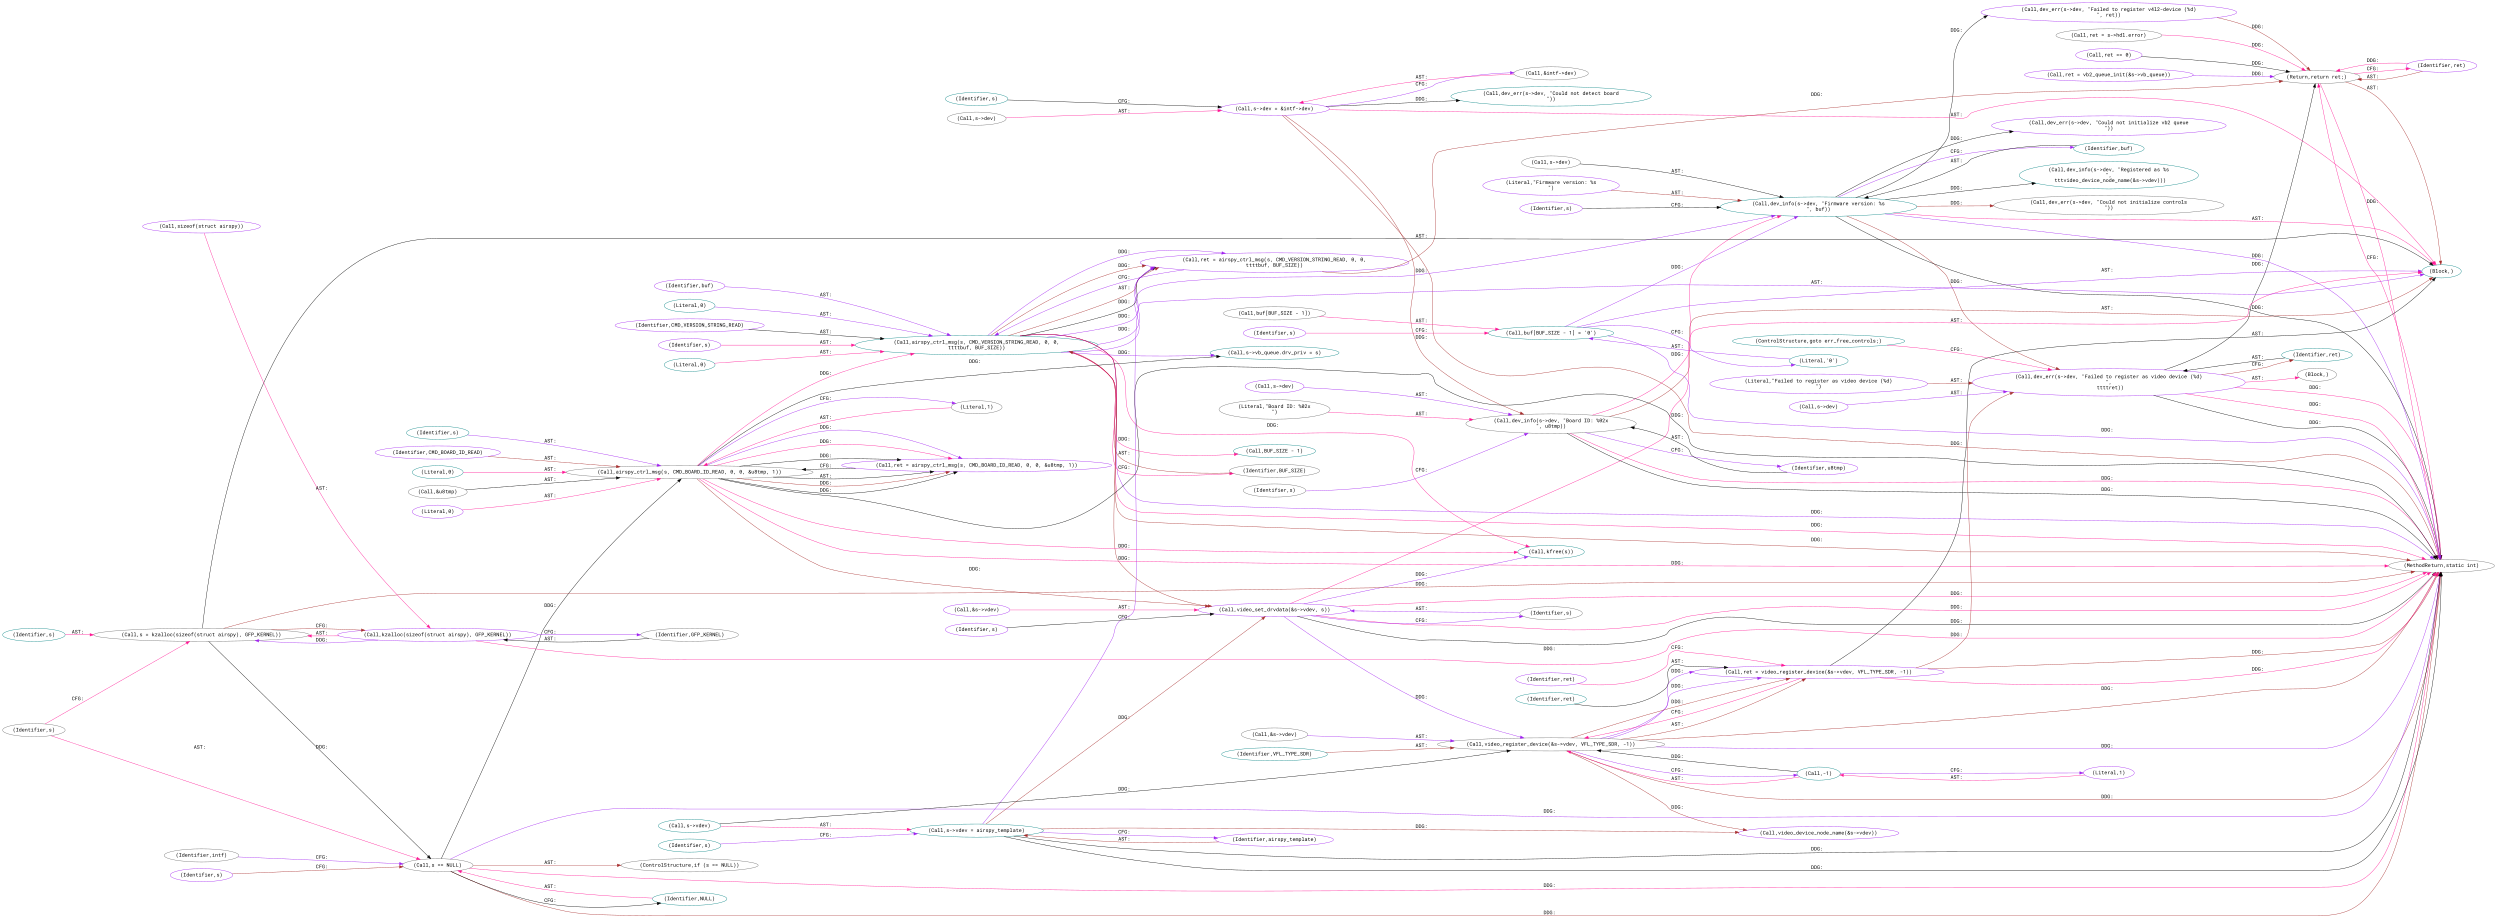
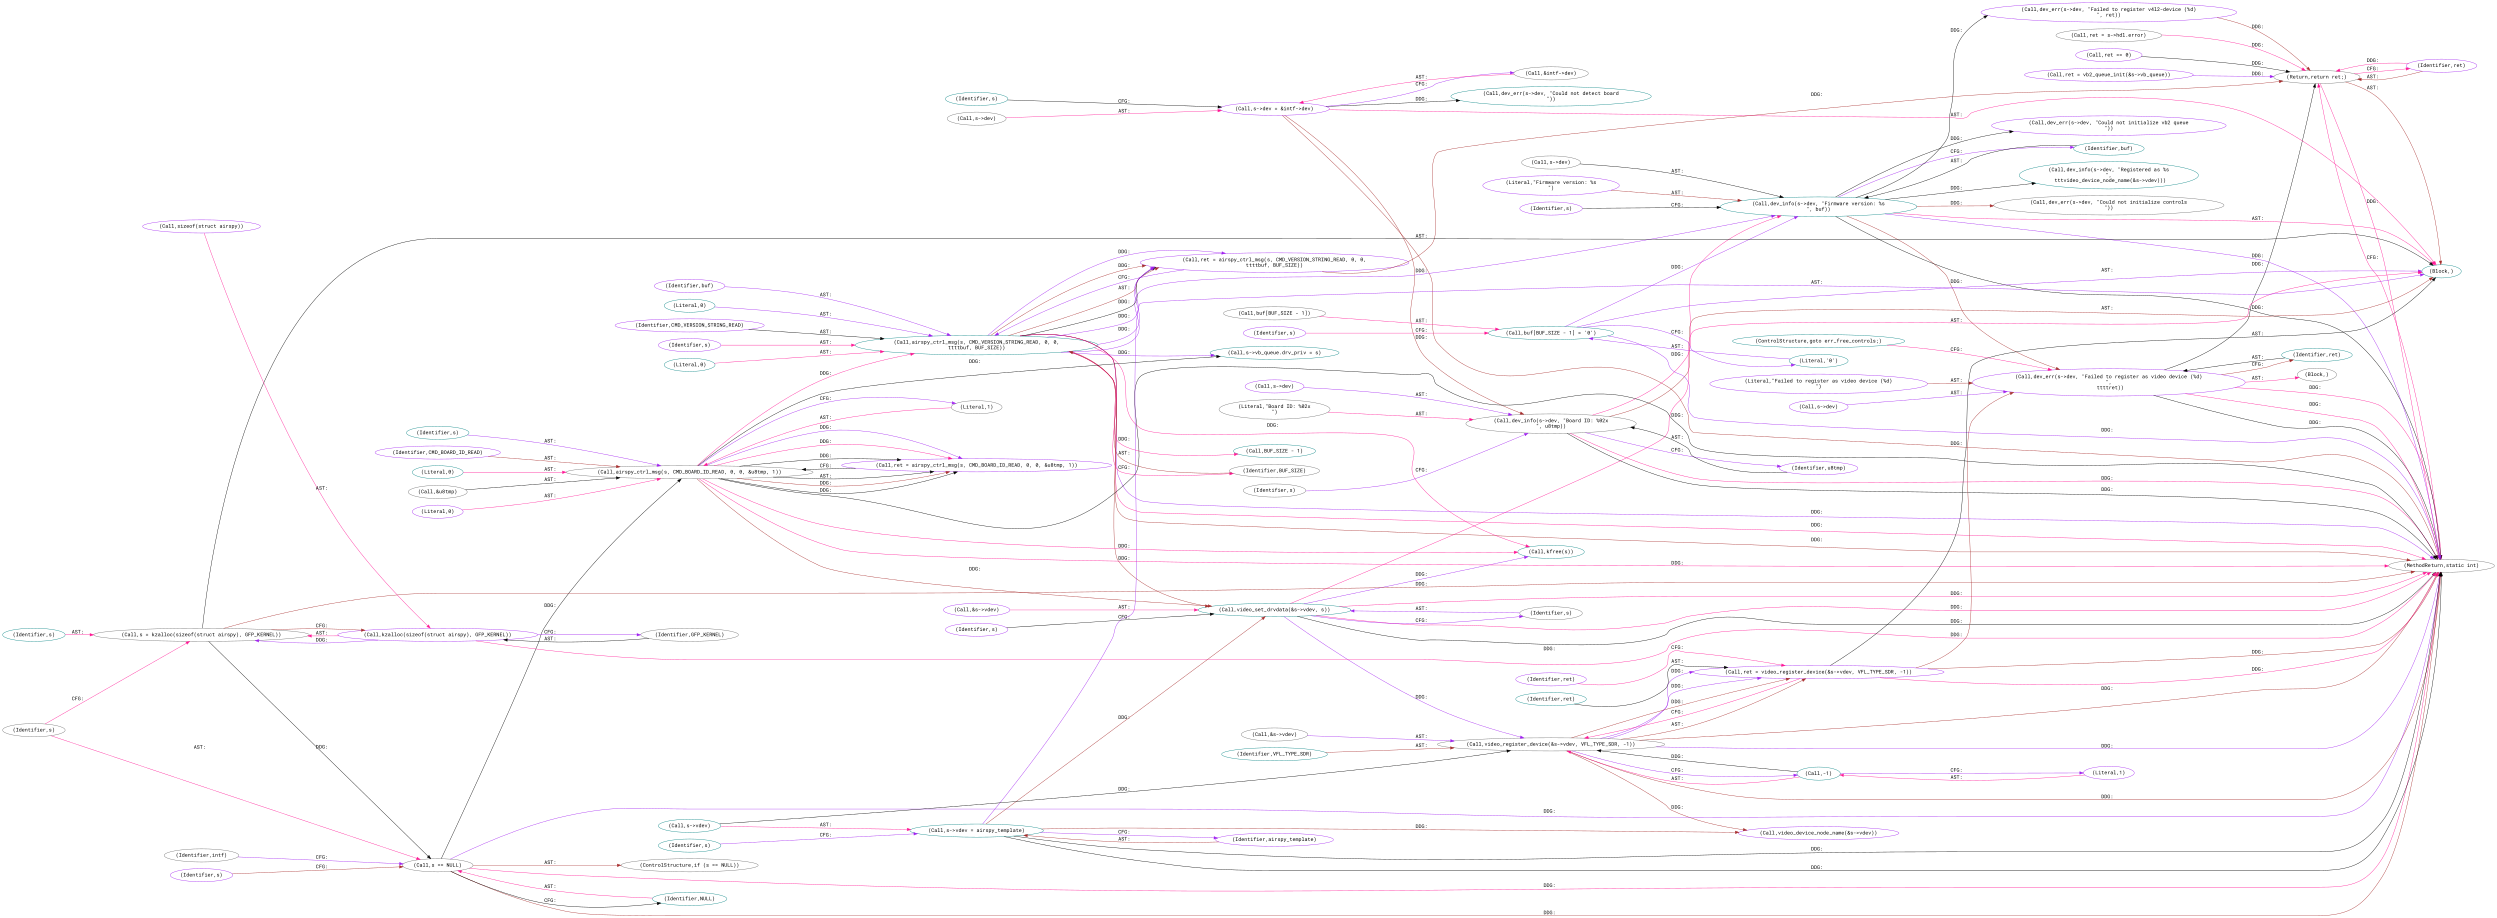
(1275, 610) -> (1275, 610)
